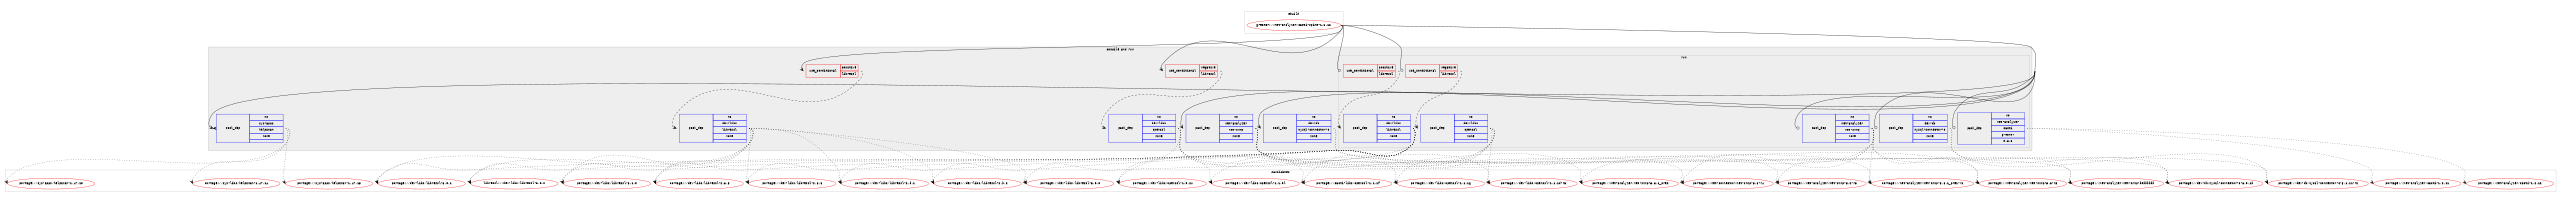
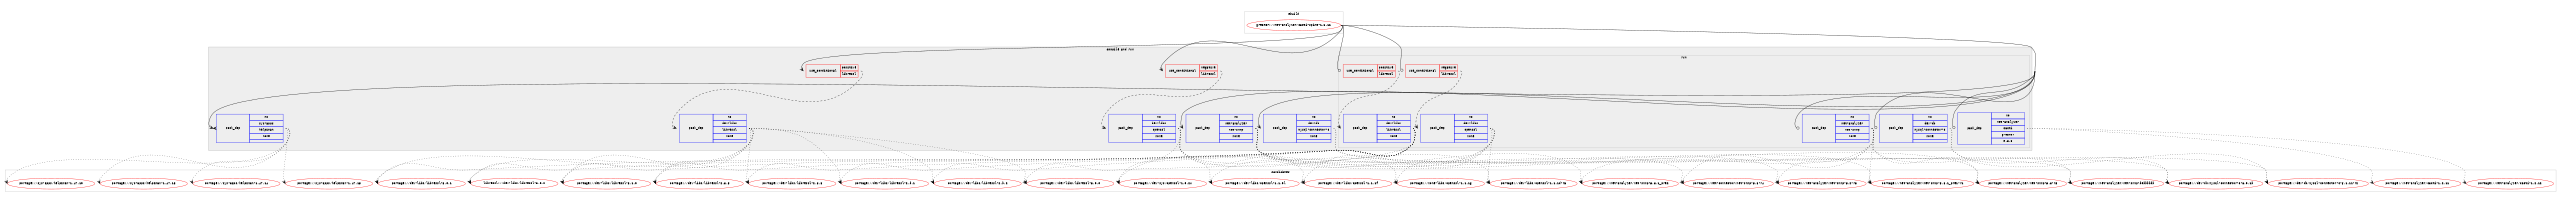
none -> (144, 184)
(236, 184) -> (236, 184)
(1163, 184) -> (1163, 184)
(1348, 184) -> (1348, 184)
(1441, 184) -> (1441, 184)
